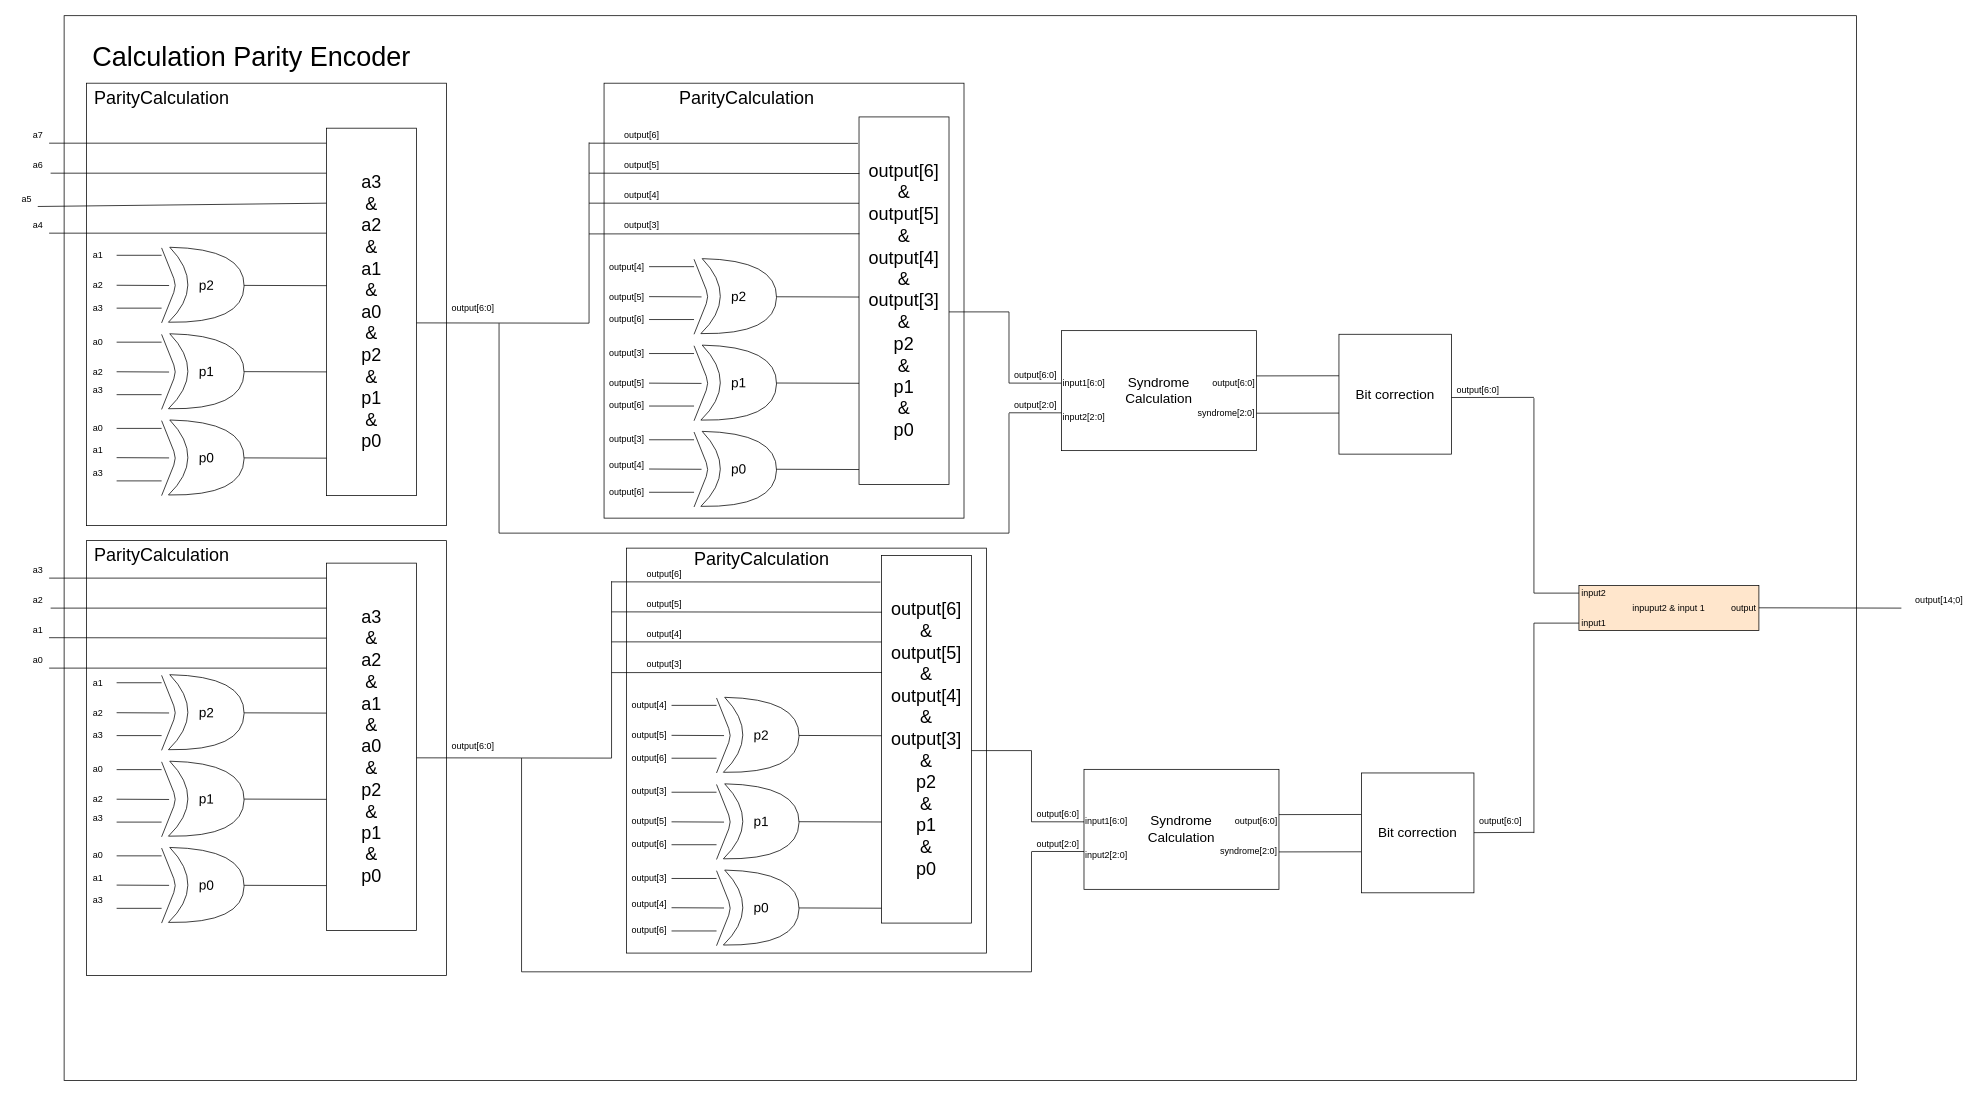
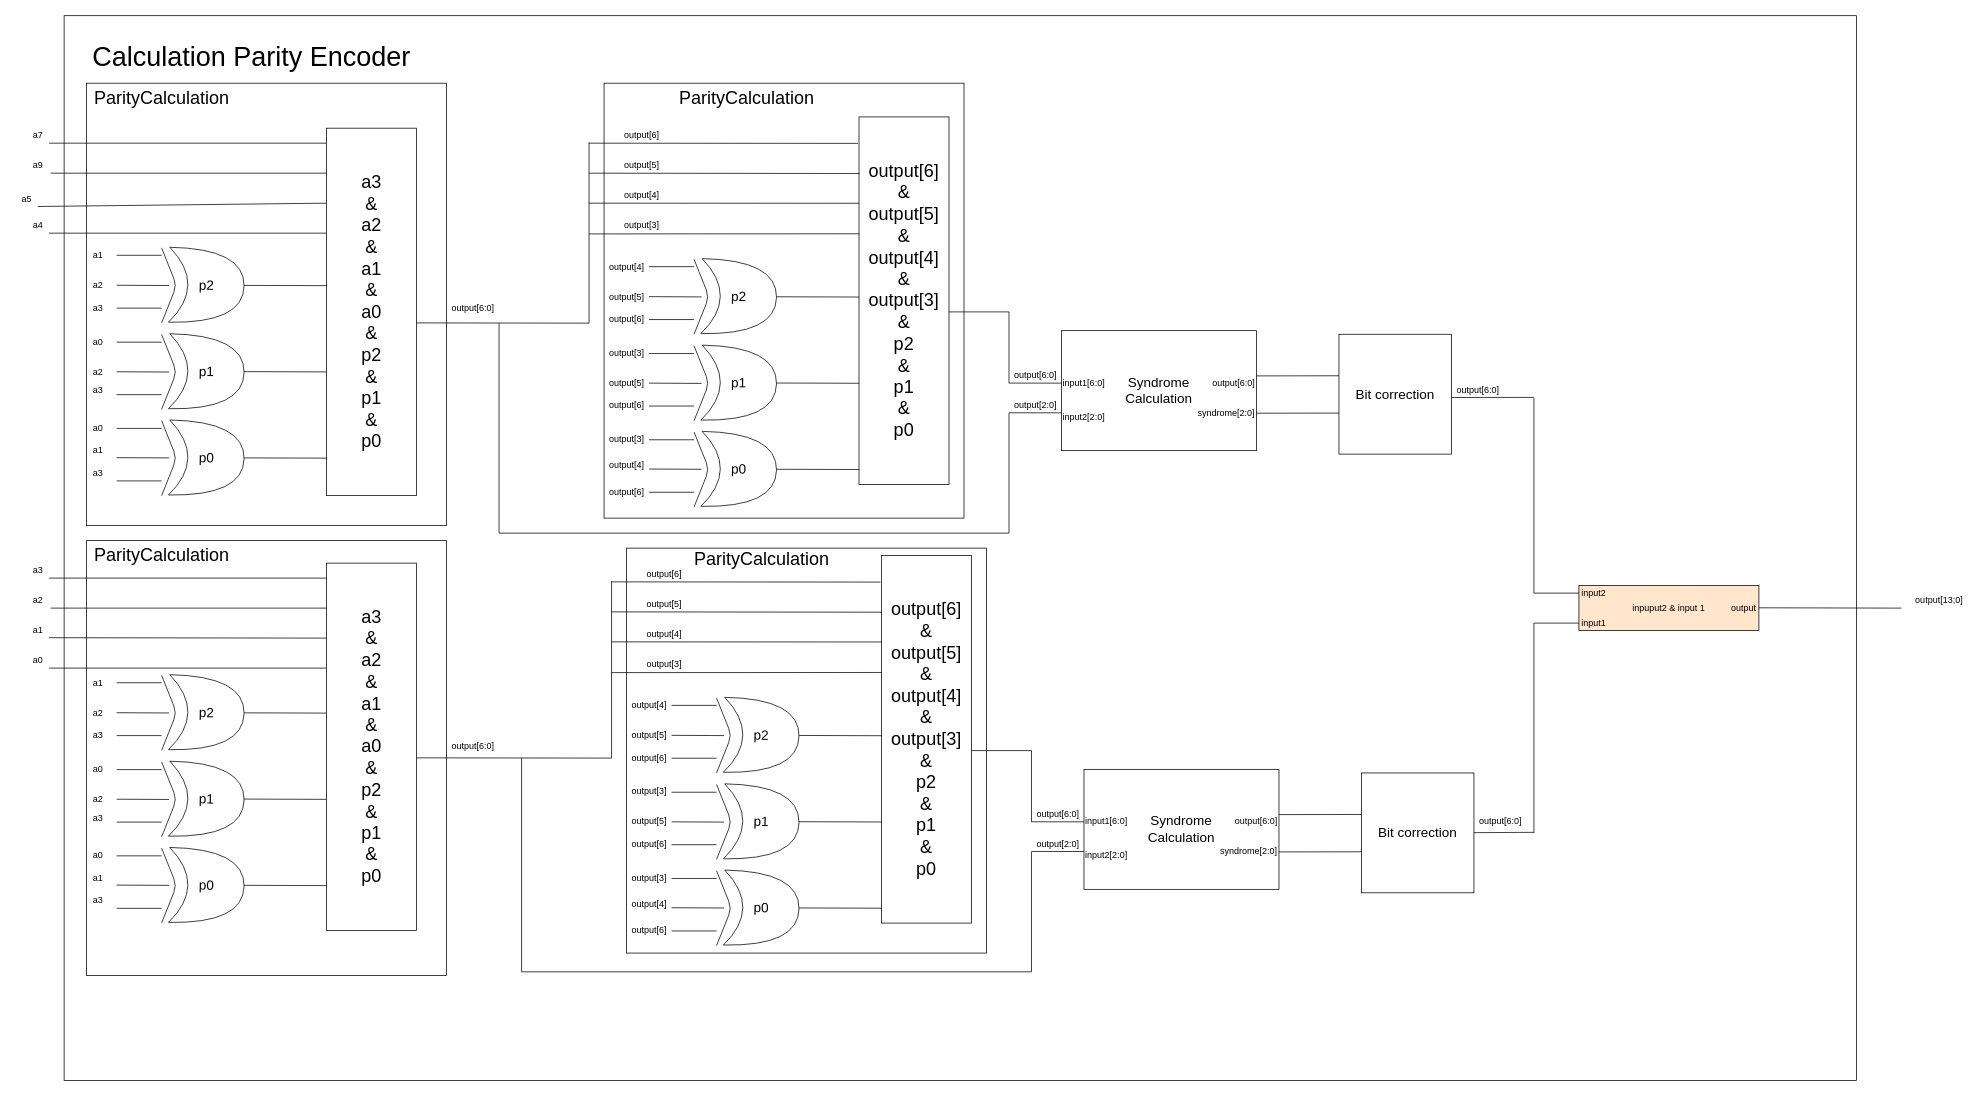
(38, 165) -> (38, 165)
(1940, 600) -> (1940, 600)
